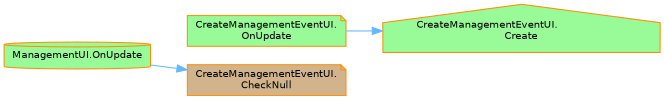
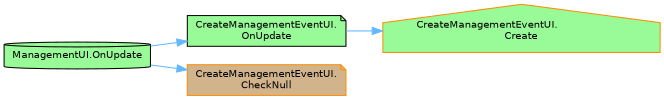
(267, 31) -> (267, 31)
none -> (164, 44)
(77, 56) -> (77, 56)
